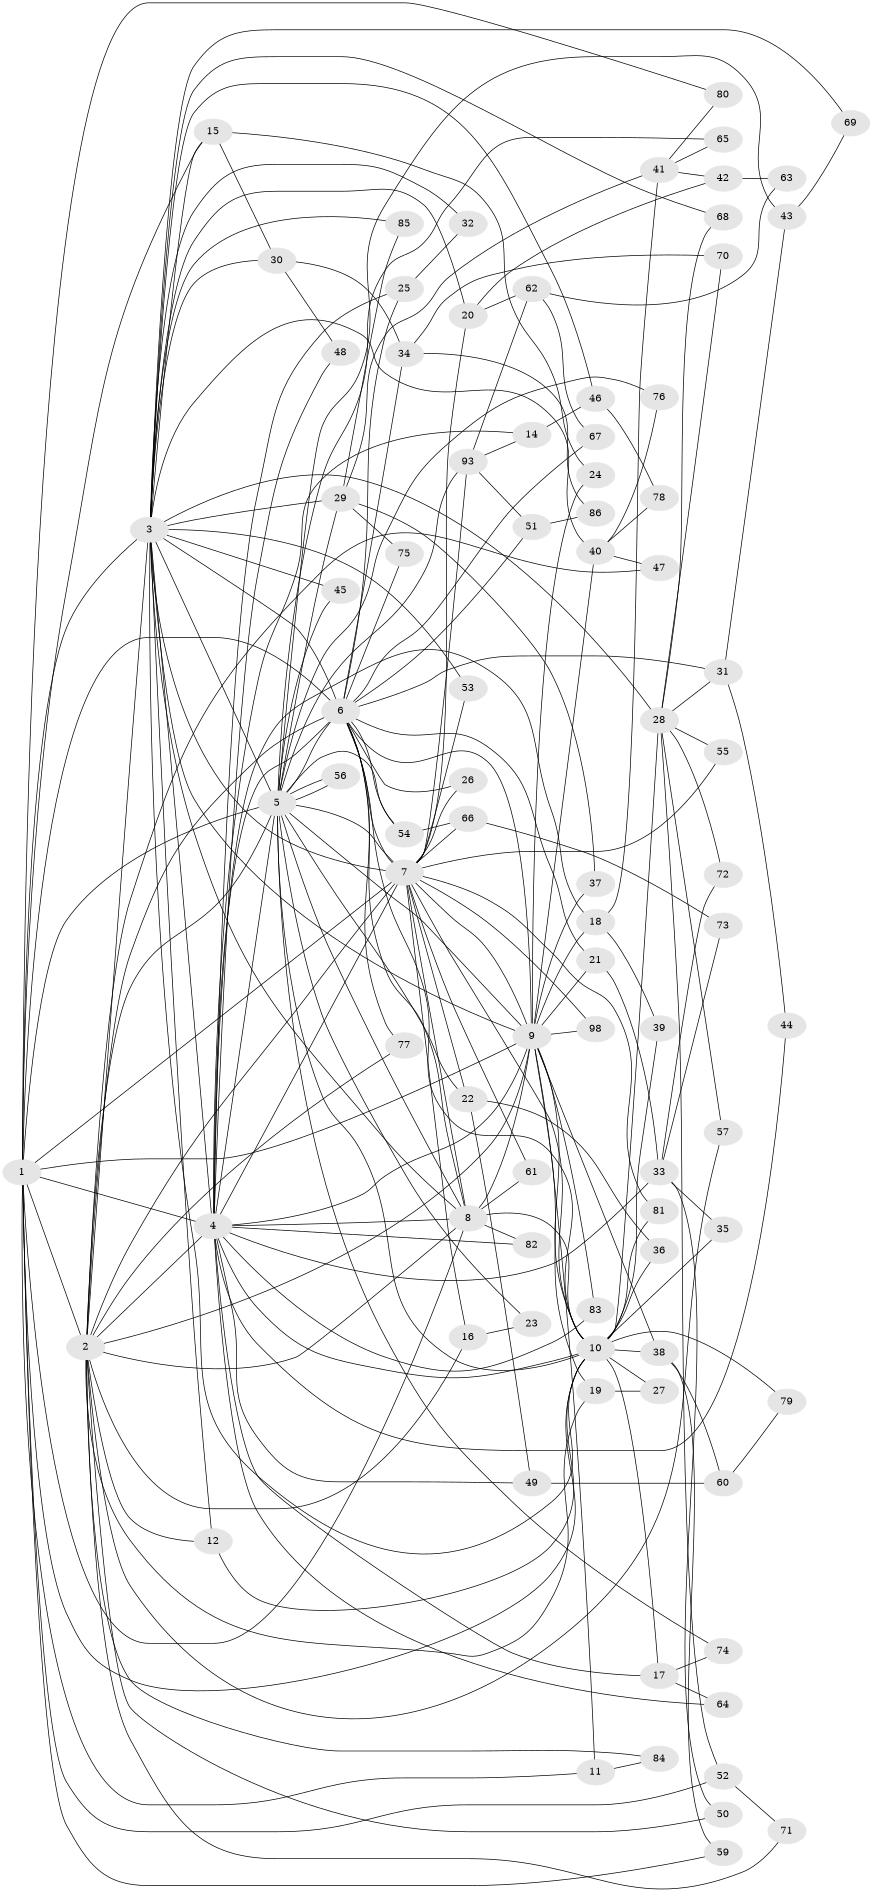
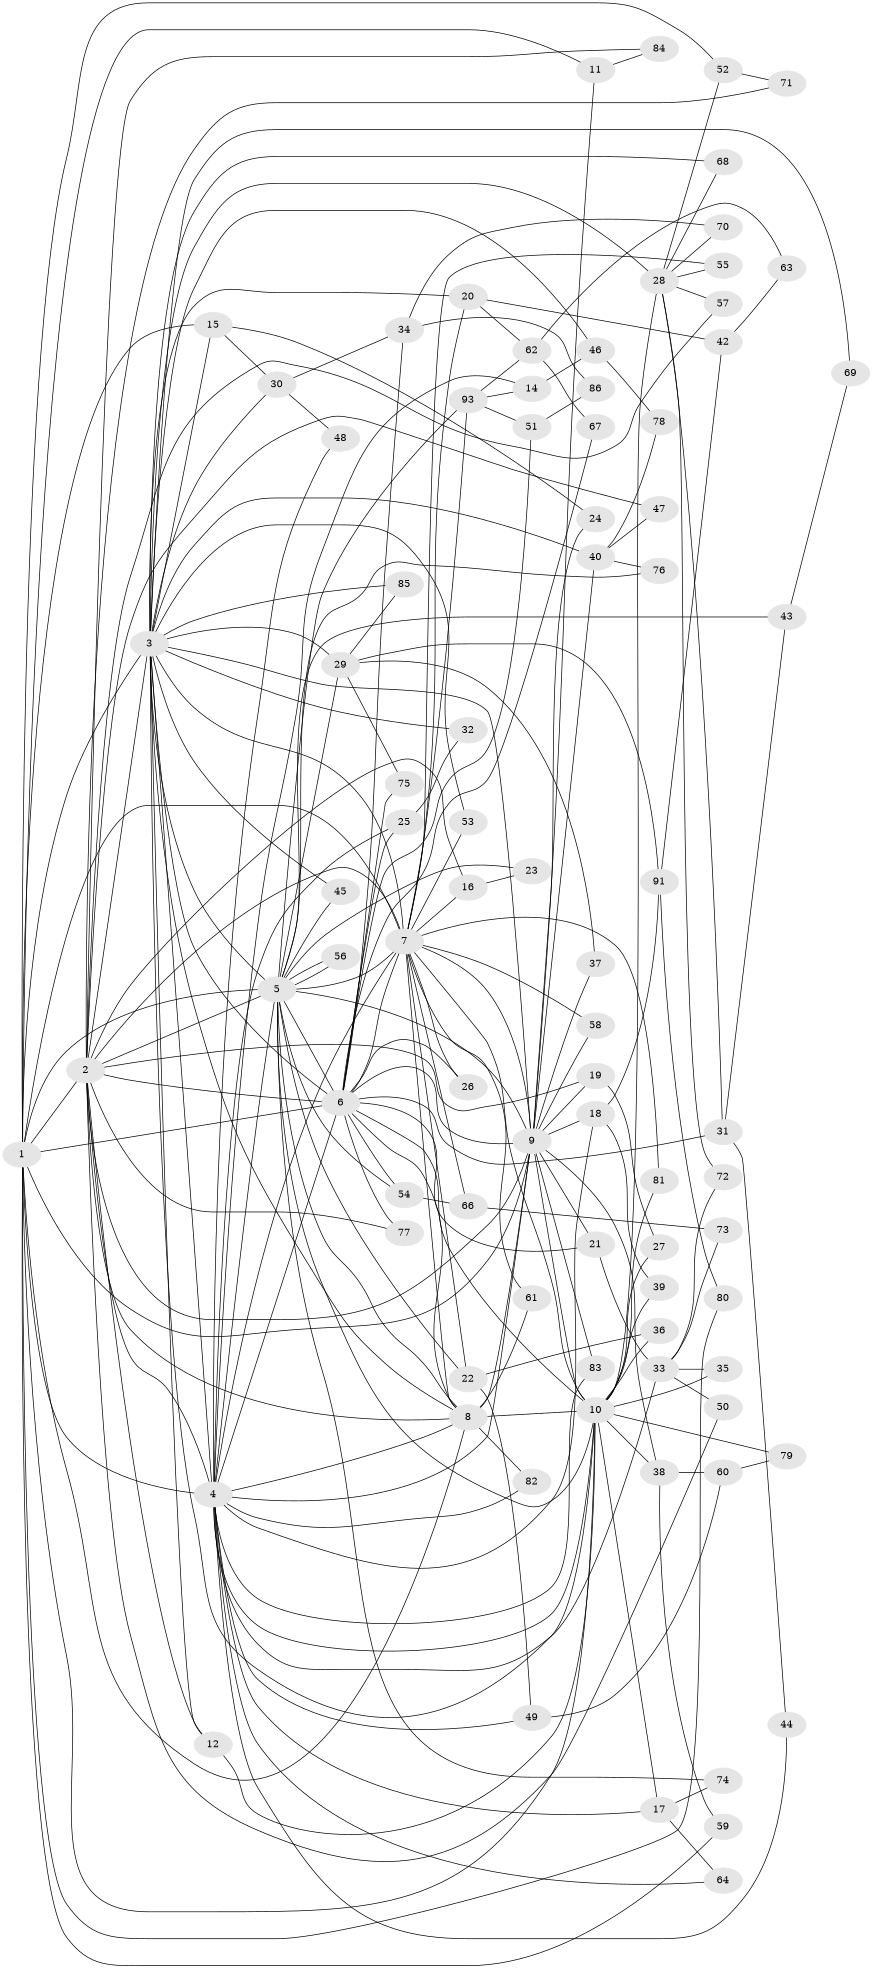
(723, 140) -> none
(659, 170) -> (659, 882)
(596, 1029) -> (596, 1026)
